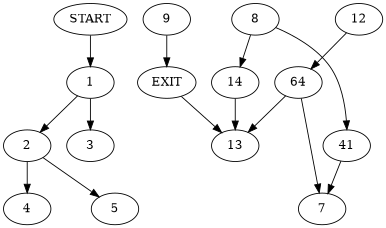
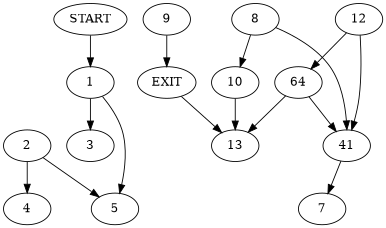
none -> (361, 79)
(235, 83) -> (235, 83)
(62, 111) -> (124, 138)
(309, 141) -> (320, 111)
